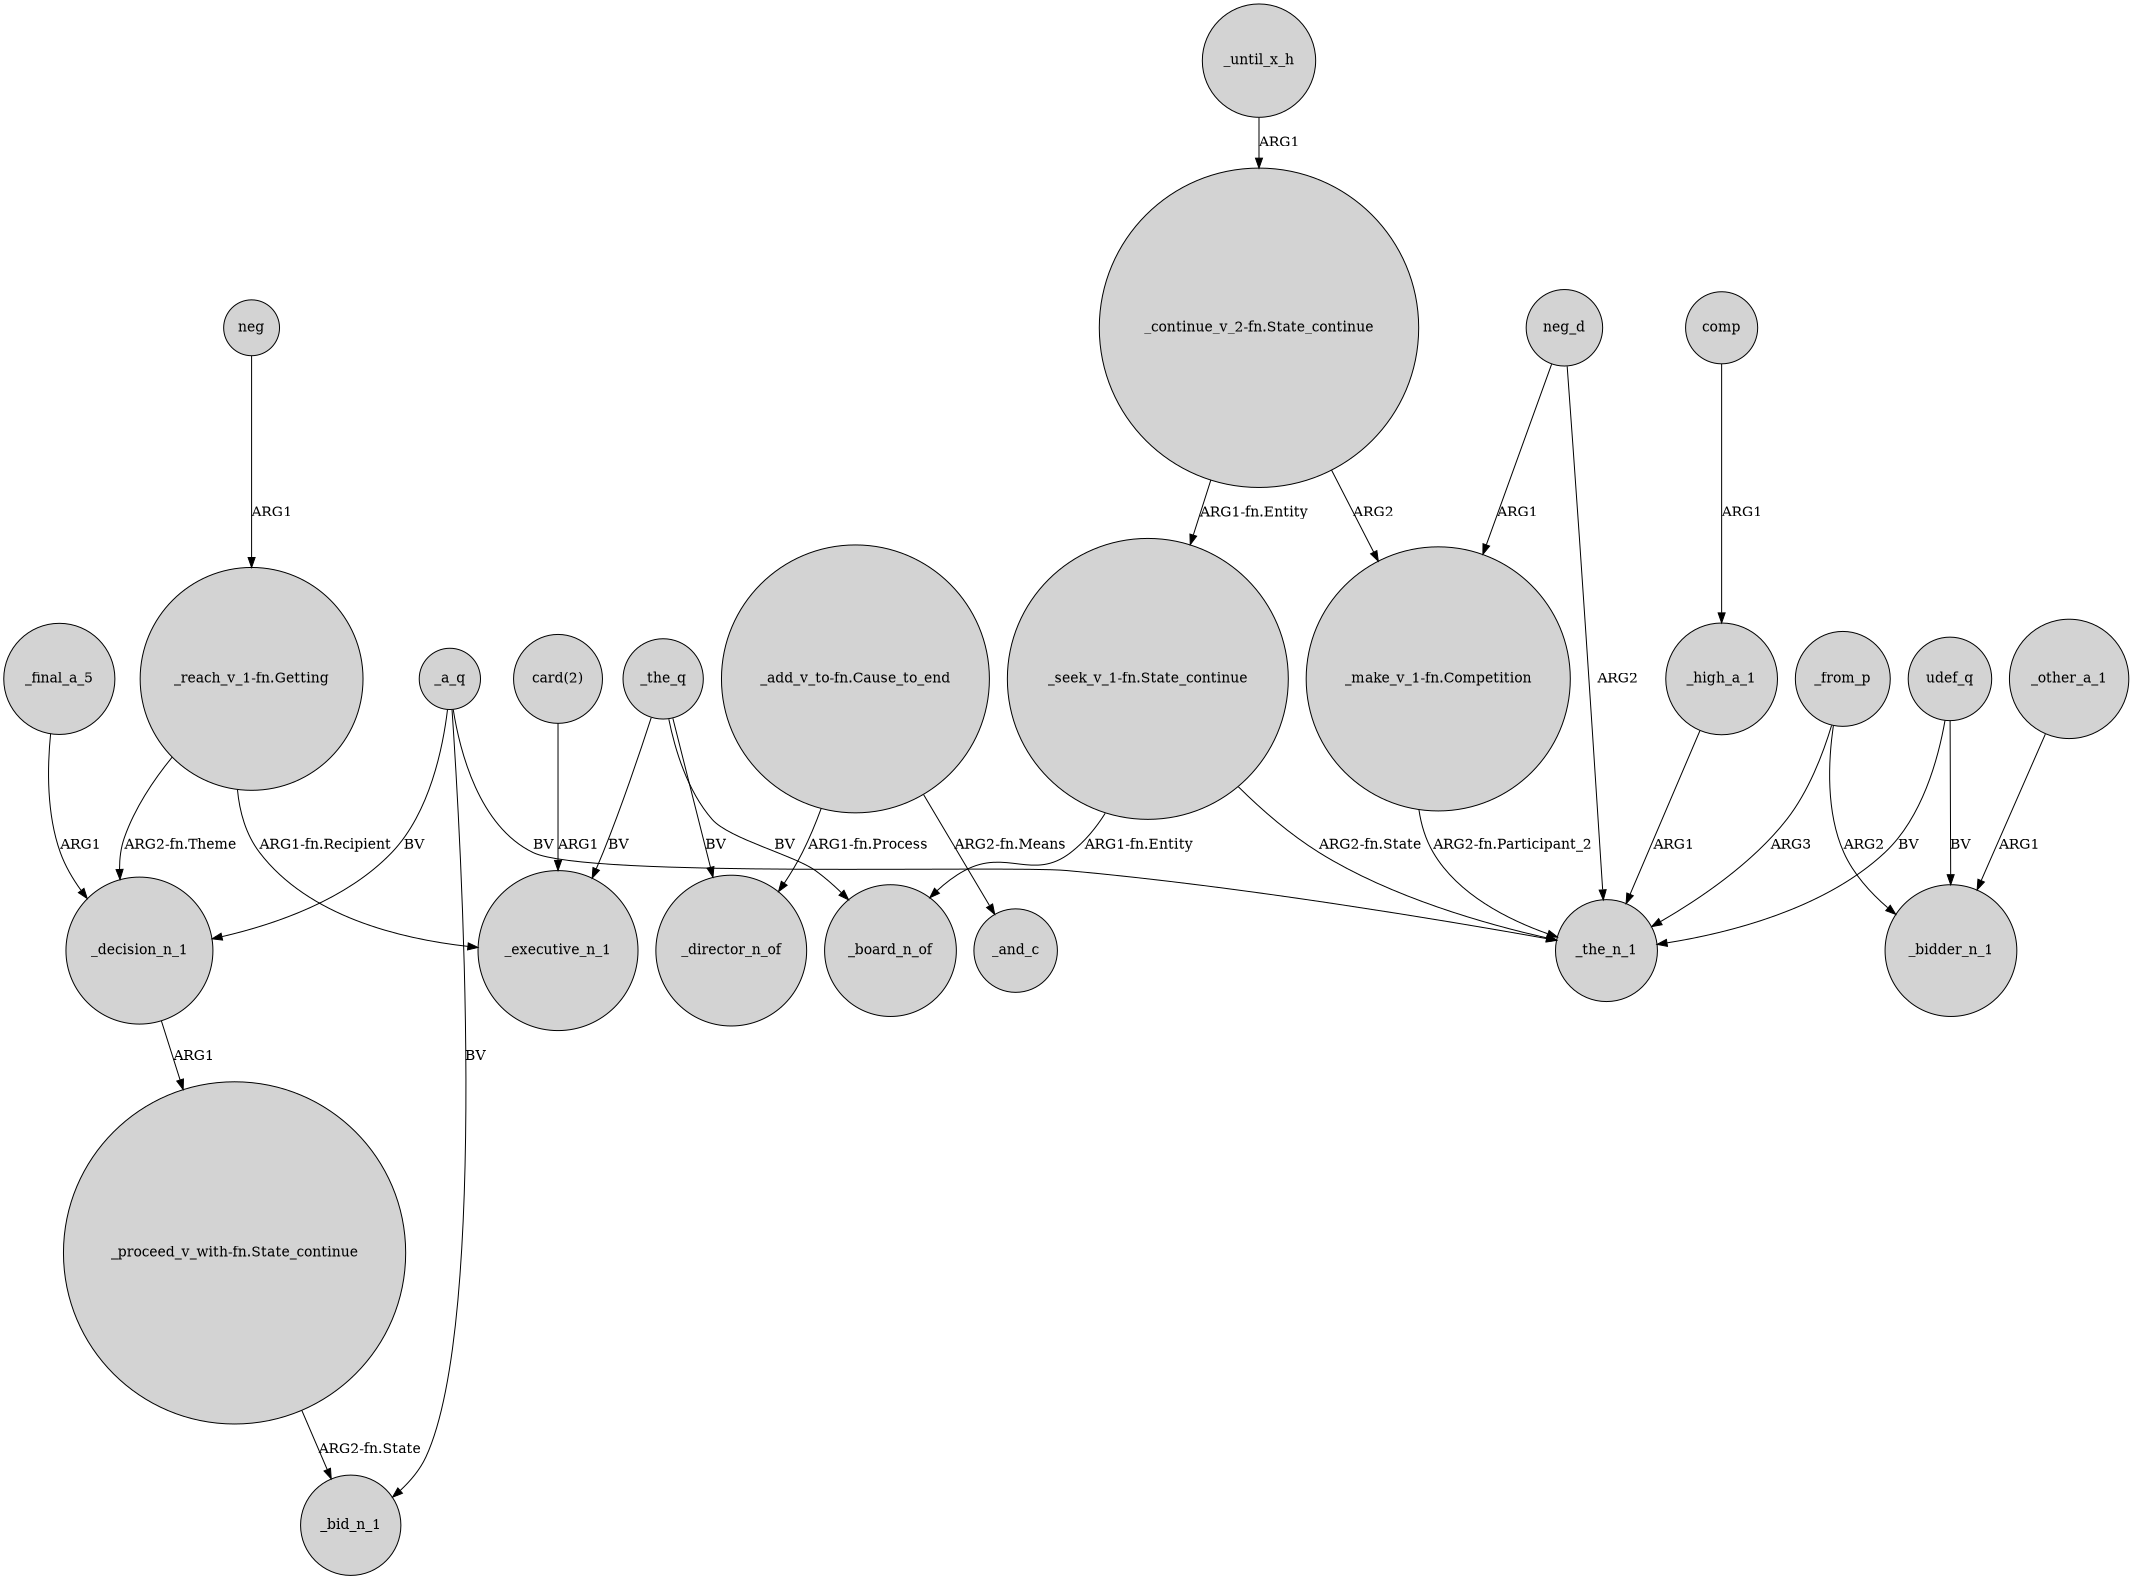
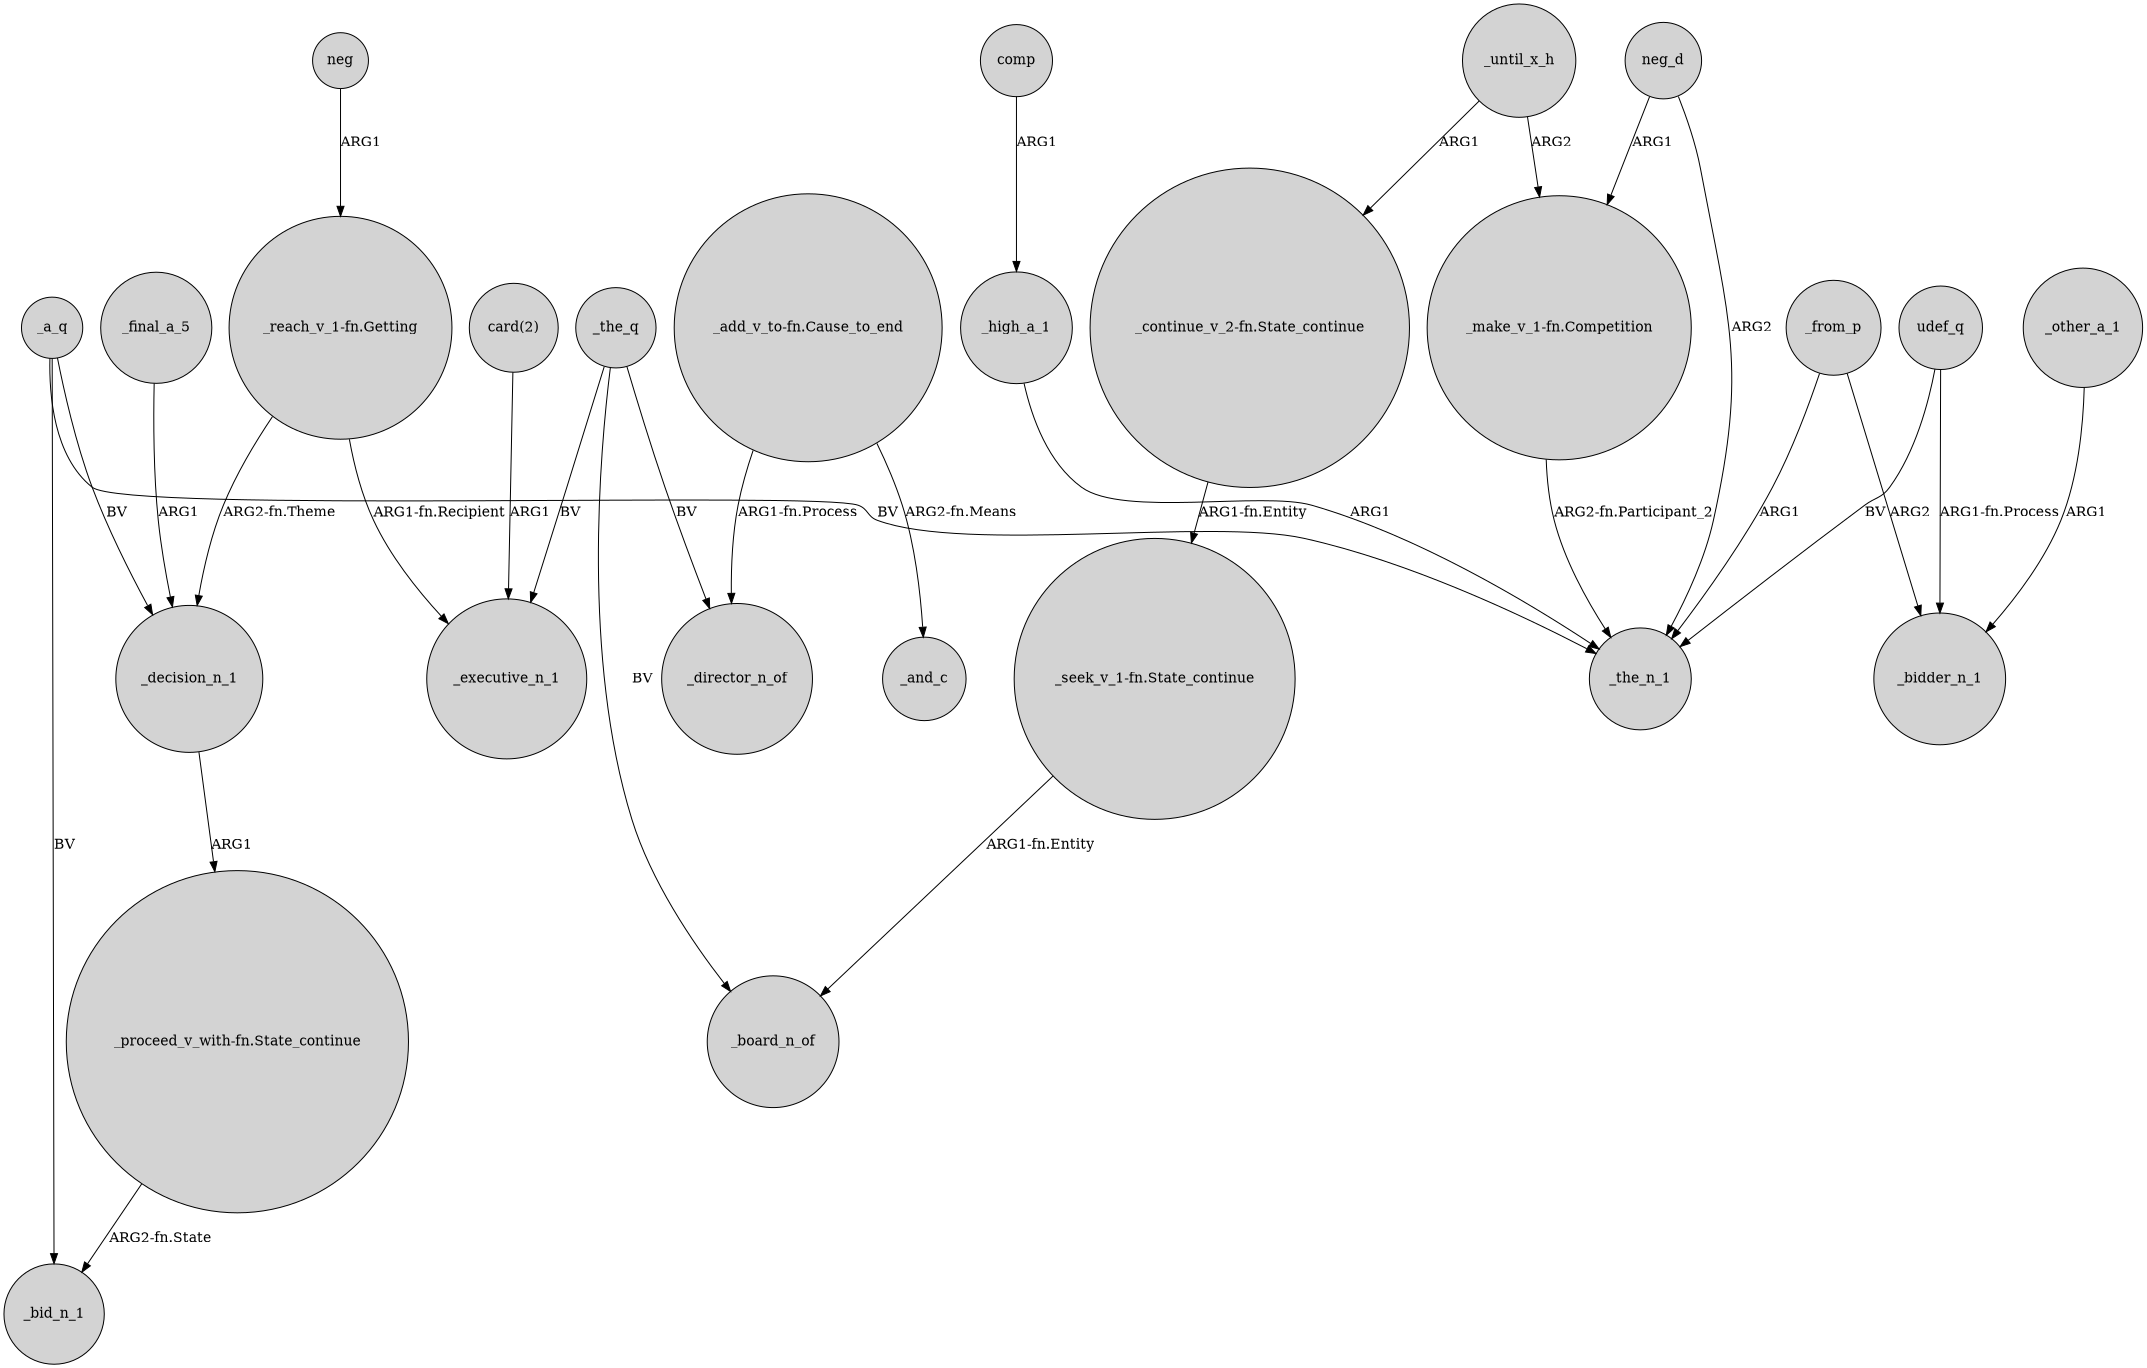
(1353, 511) -> (1533, 152)
(1791, 845) -> (1780, 513)
(1960, 845) -> (2000, 513)
(1381, 885) -> none
